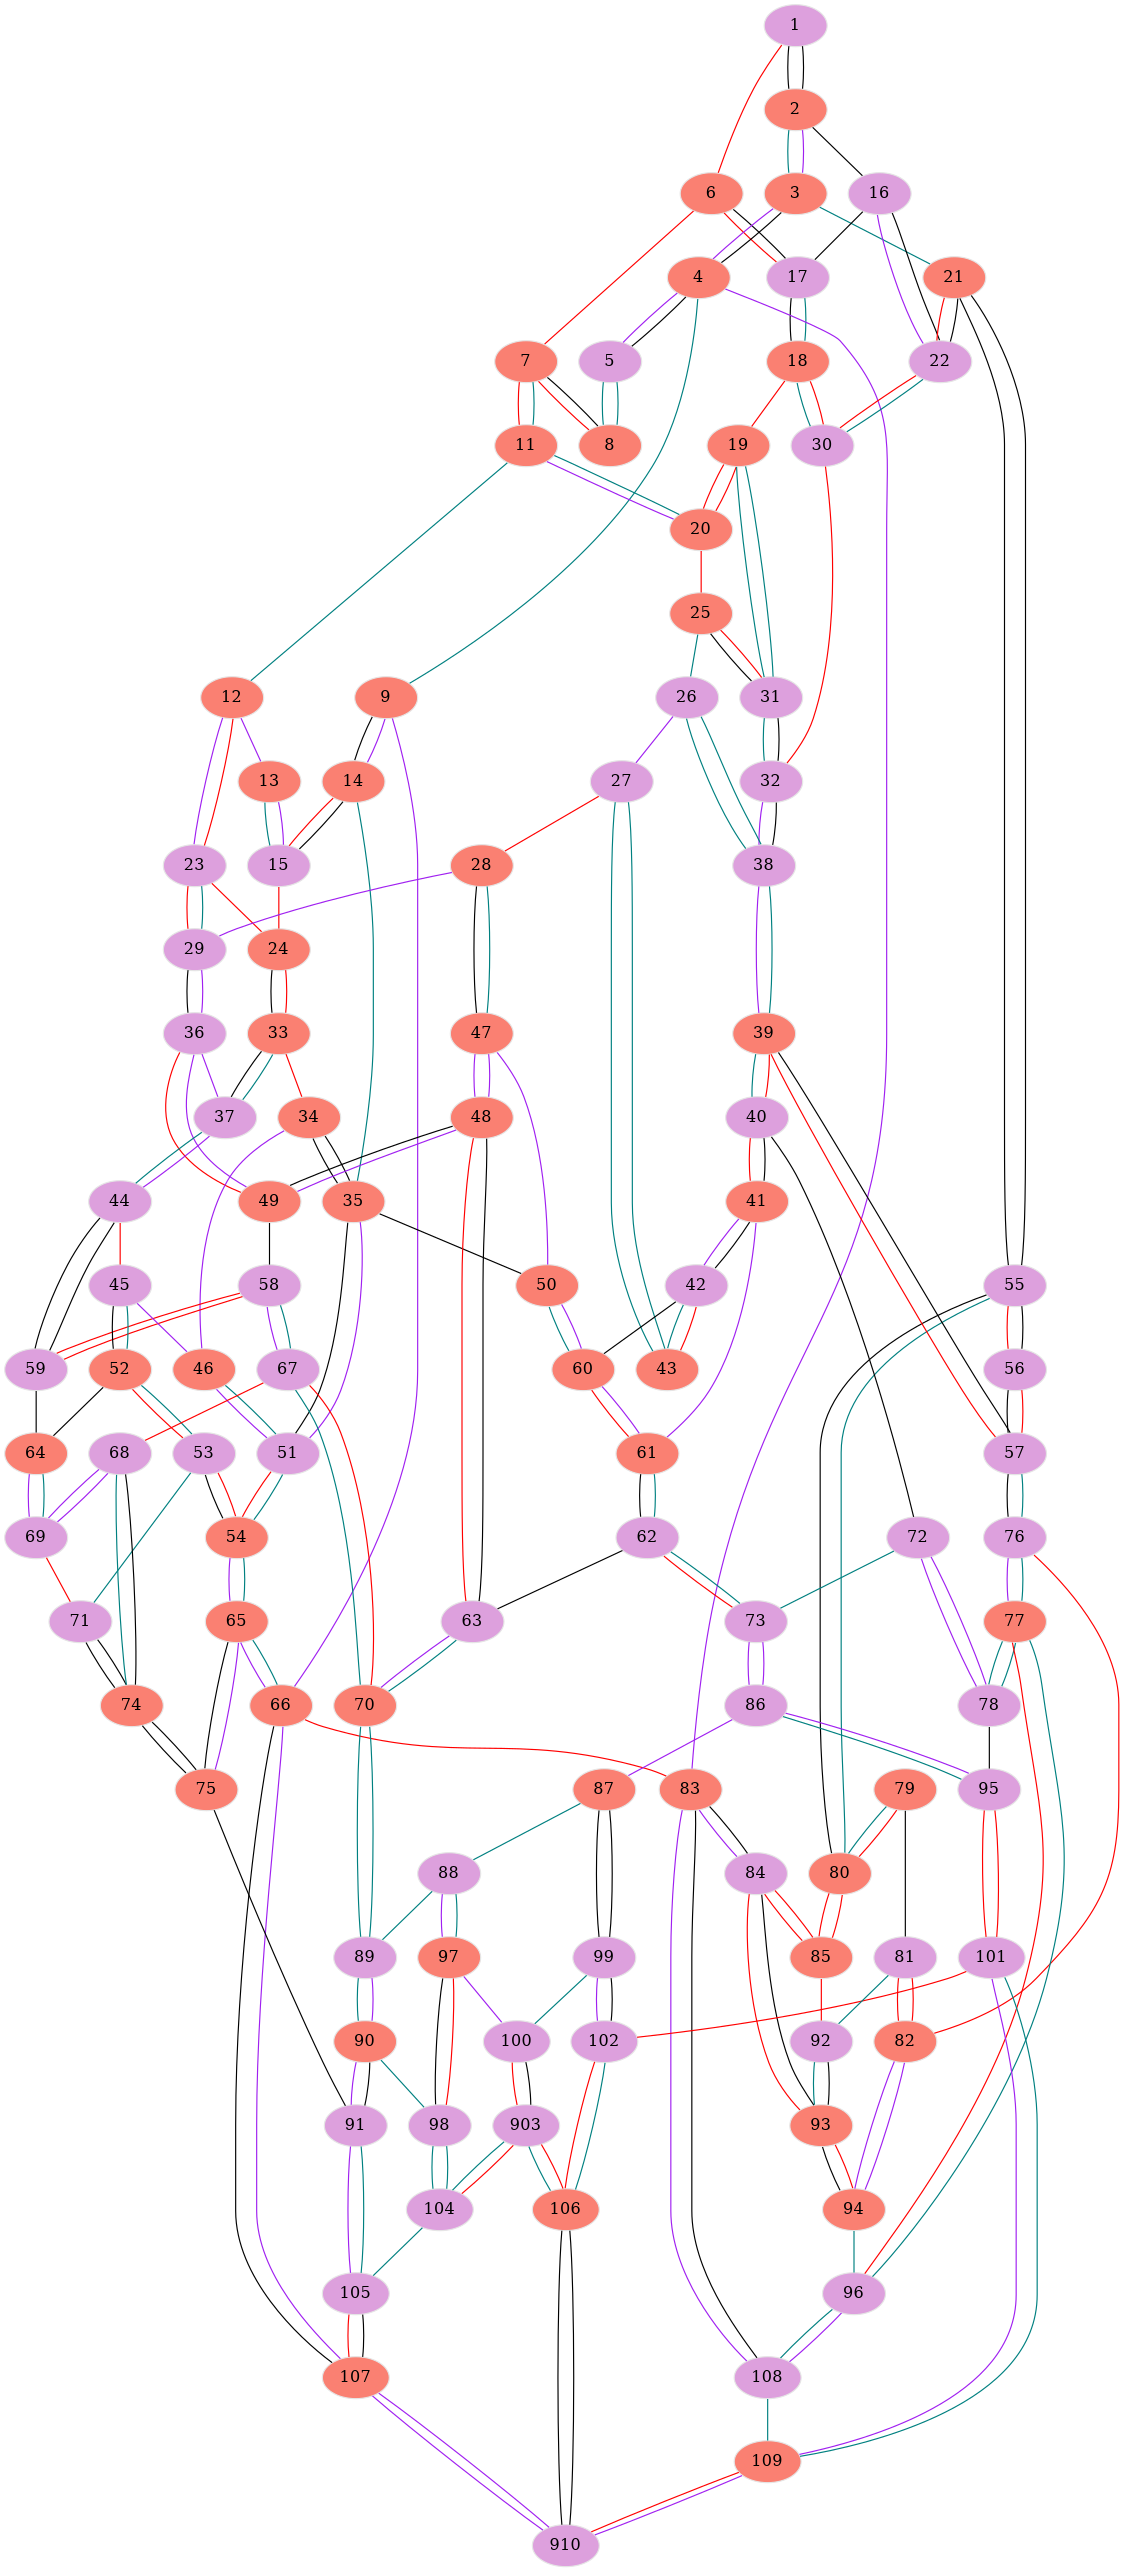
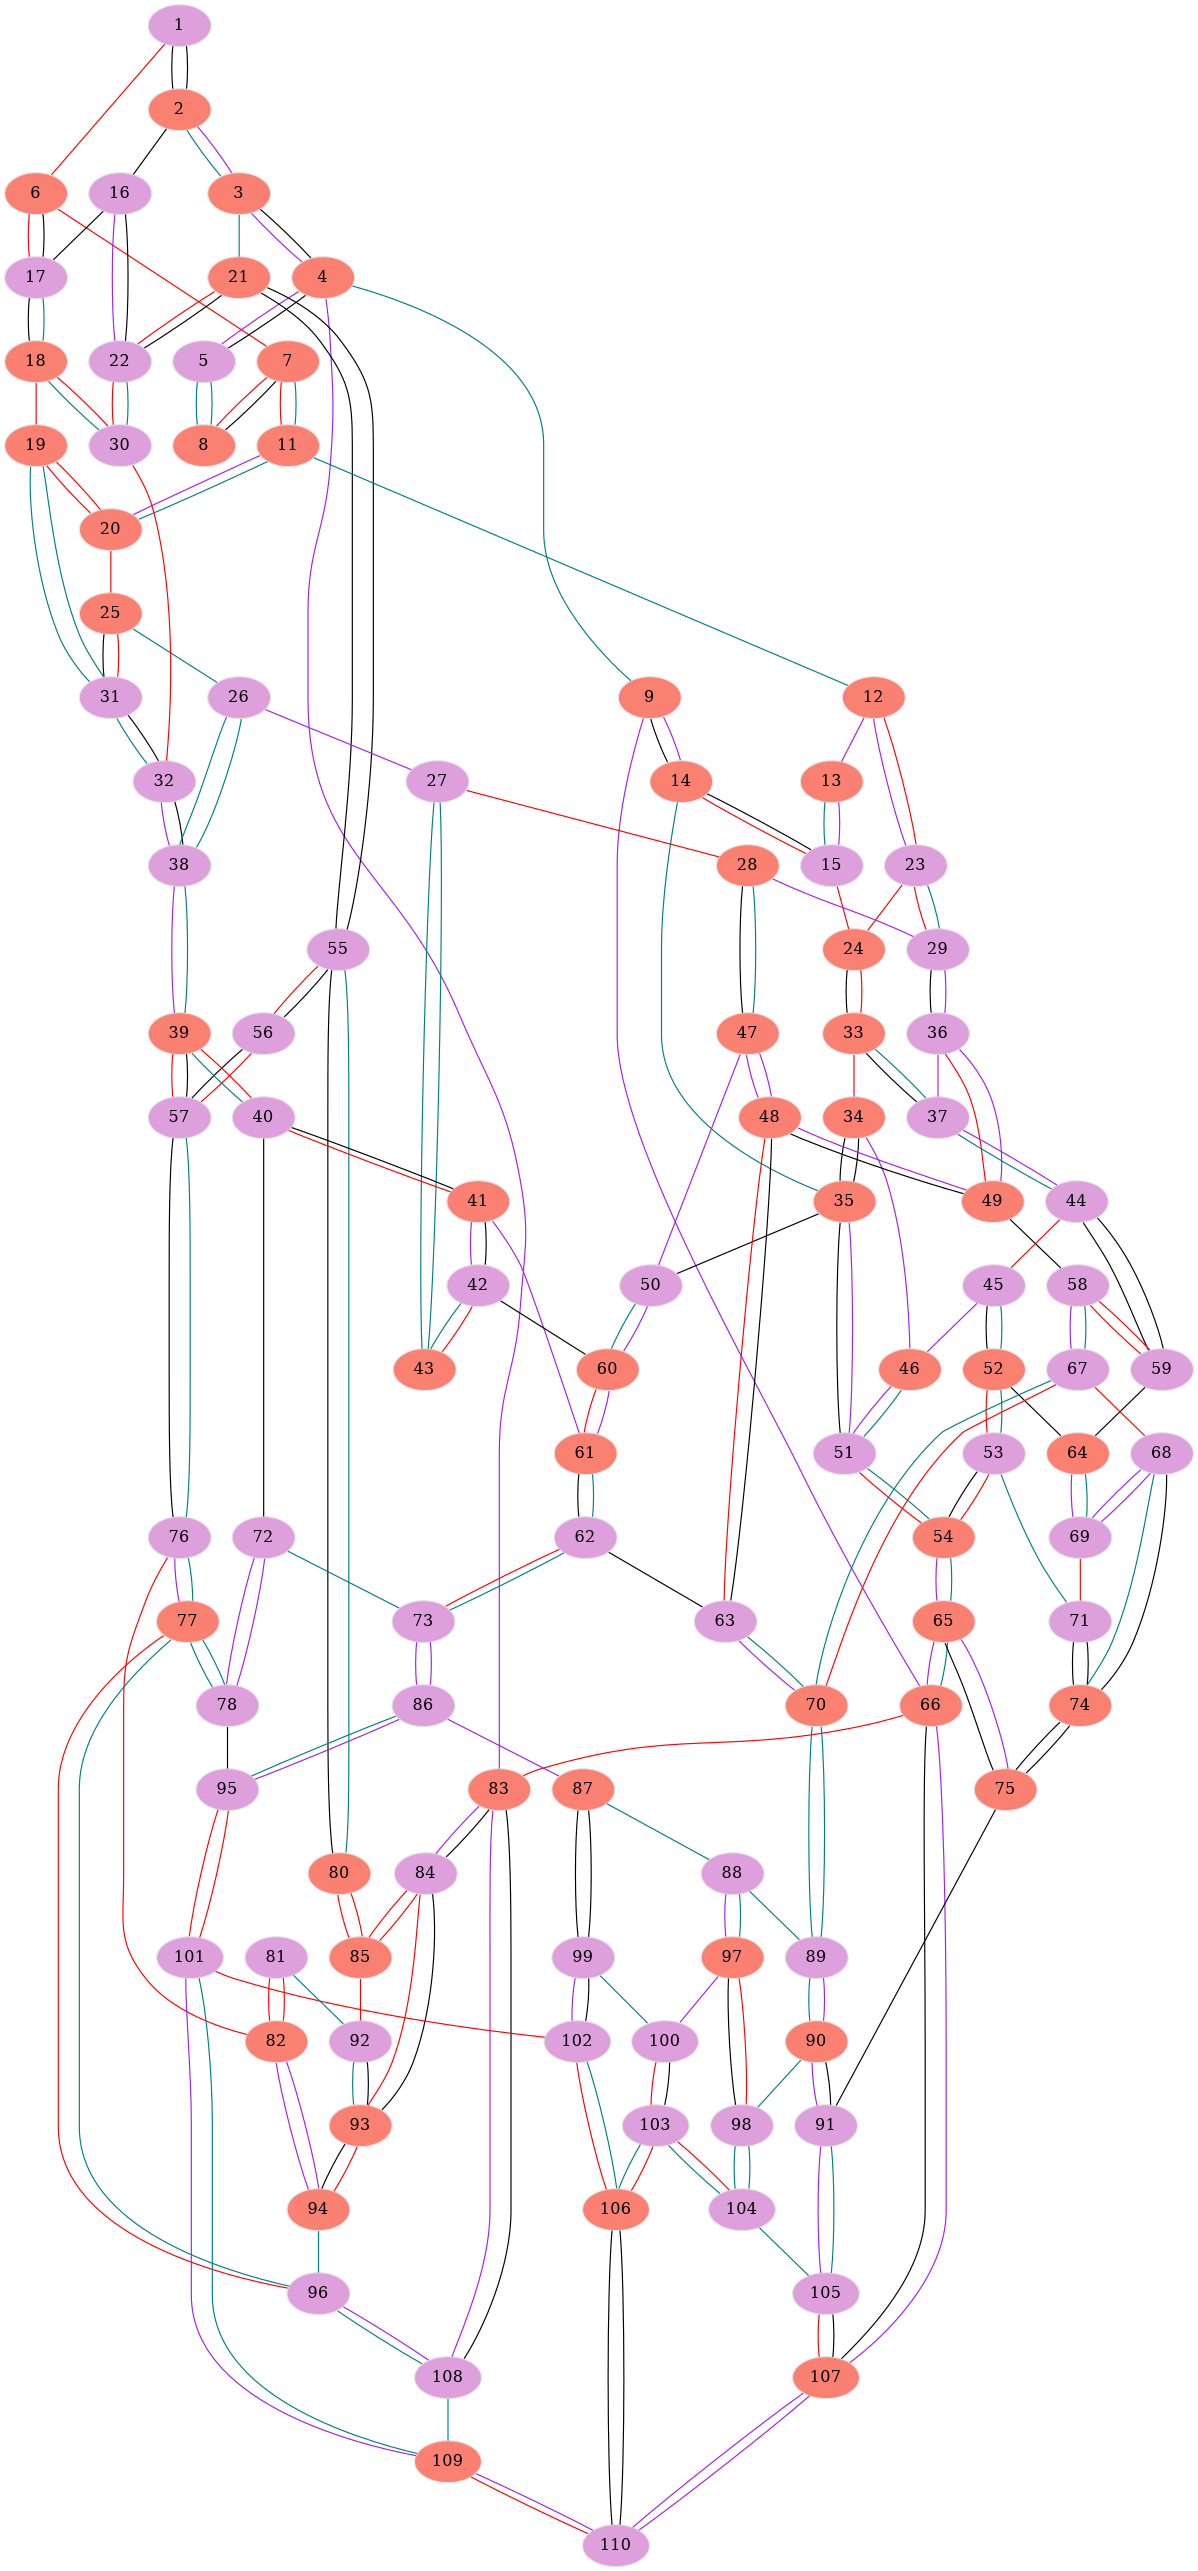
(547, 1286) -> (651, 1286)
(905, 1790) -> none
(526, 2126) -> (656, 2126)
(566, 2546) -> (616, 2546)
